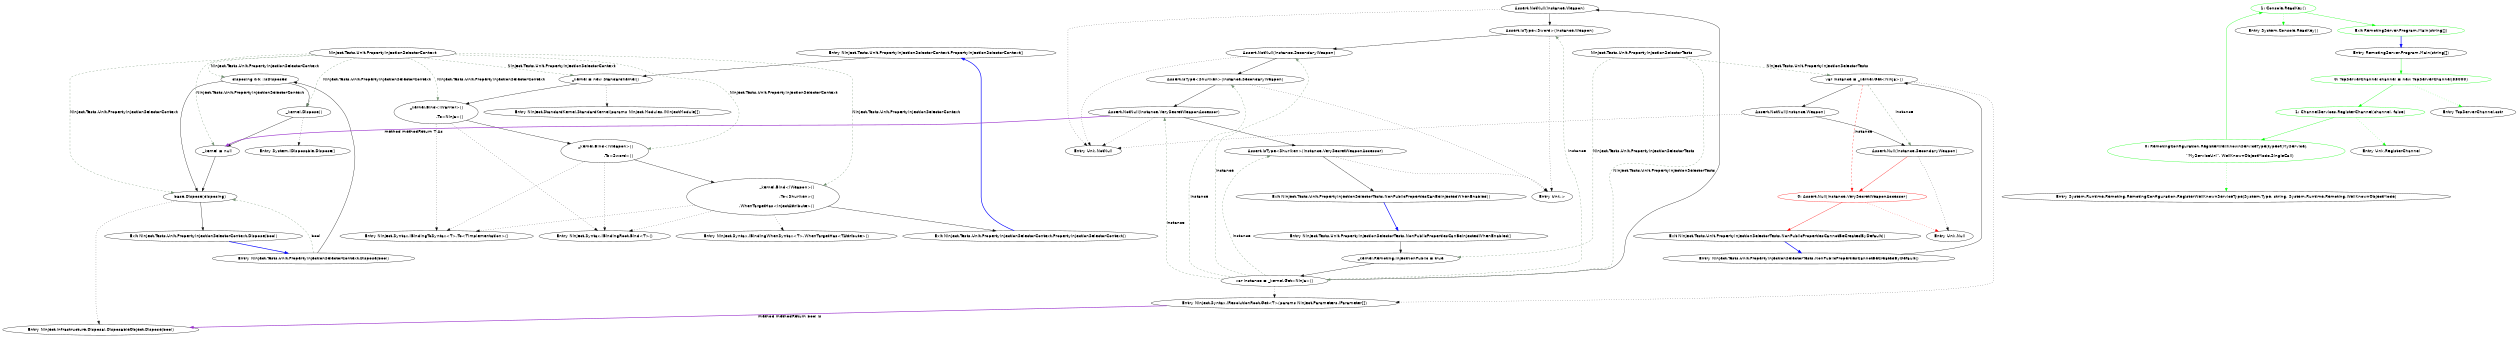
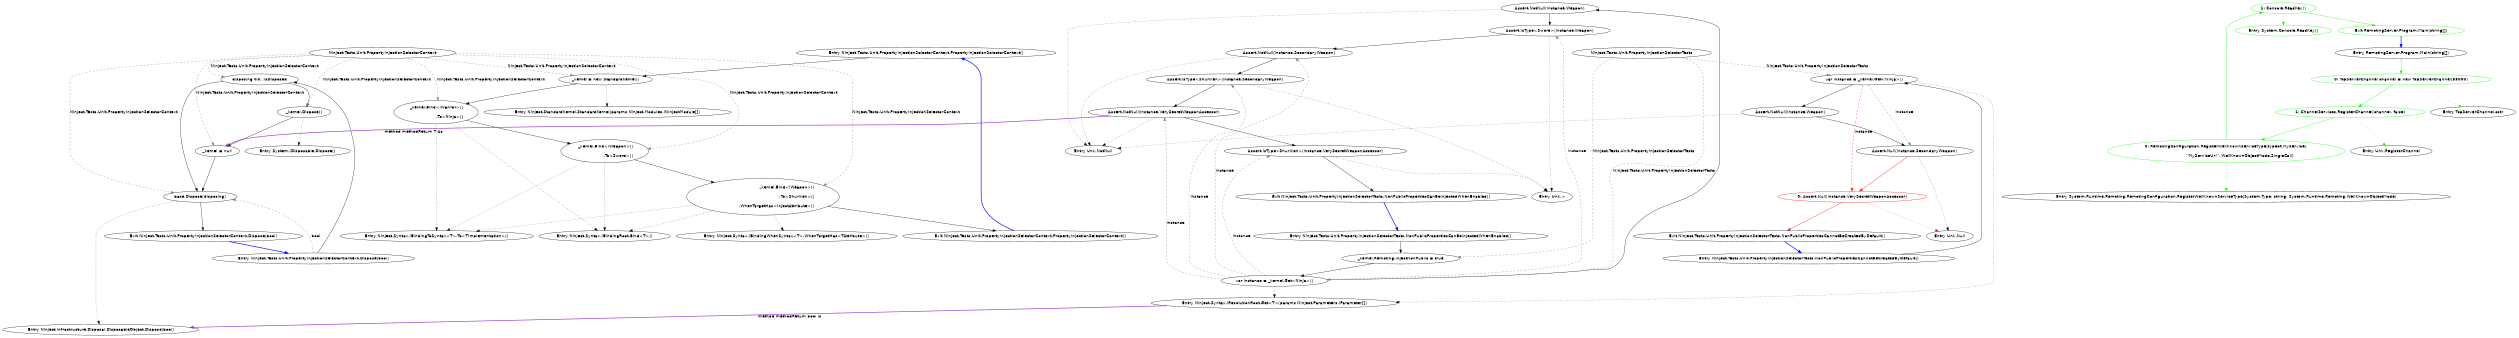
(2283, 31) -> (2283, 31)
